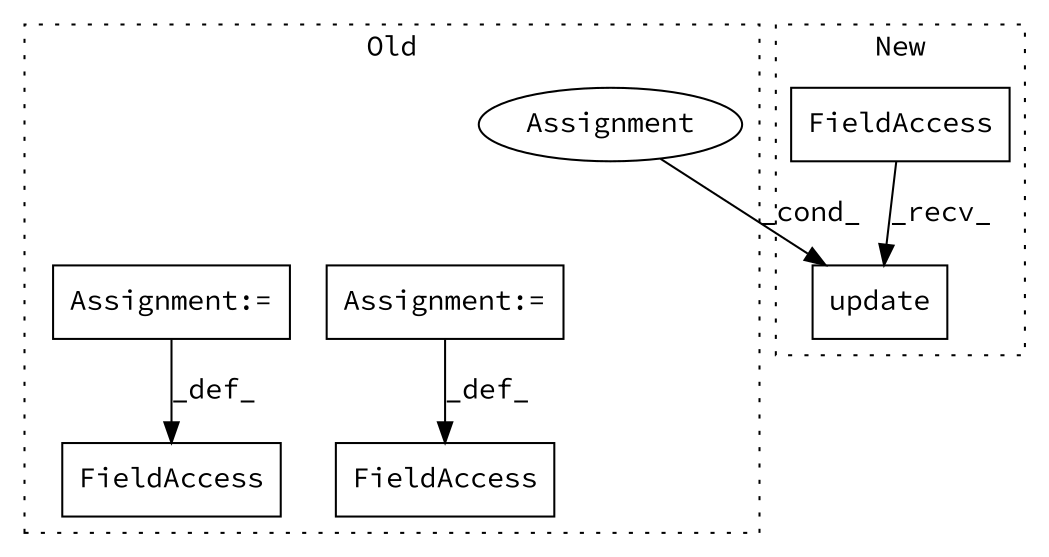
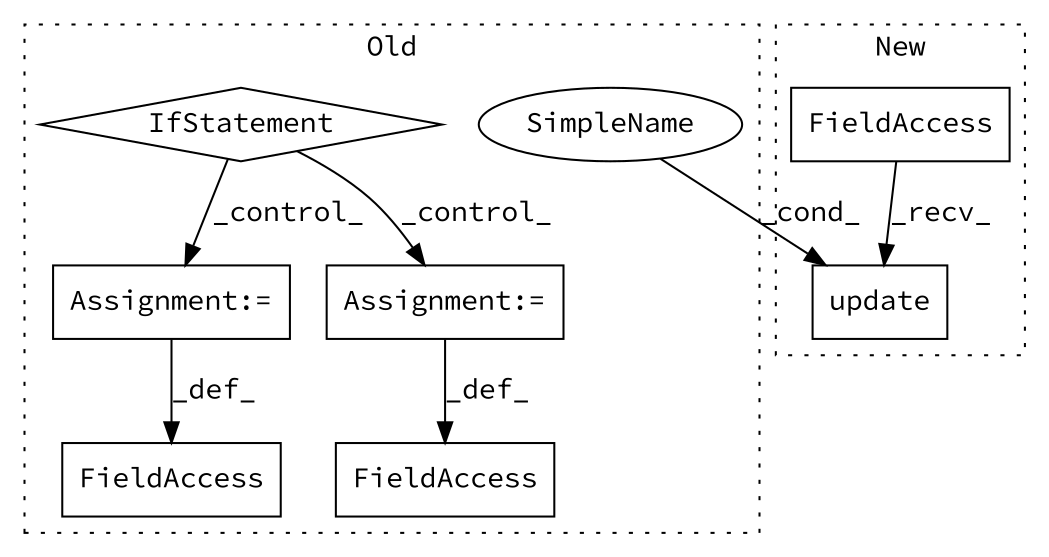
none -> (241, 125)
(610, 125) -> (610, 125)
